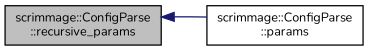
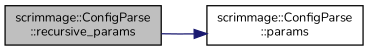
(191, 17) -> (178, 34)
